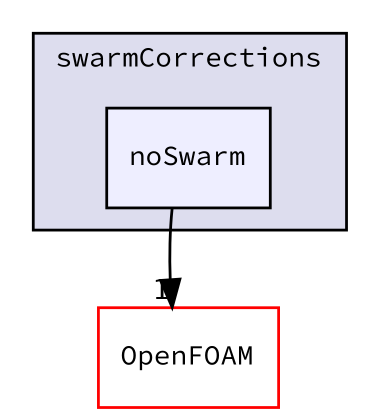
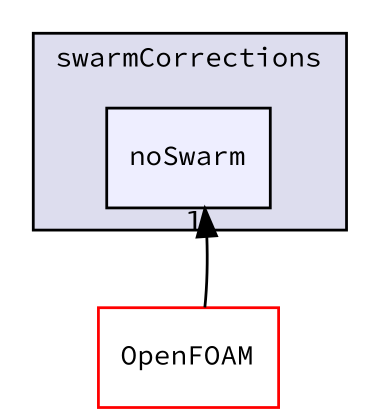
(170, 248) -> (207, 272)
